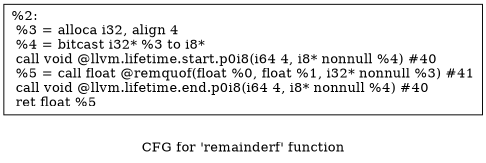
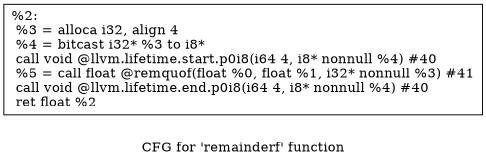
(54, 102) -> (54, 102)
